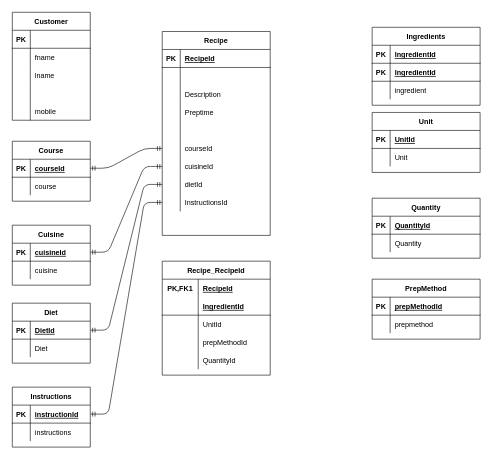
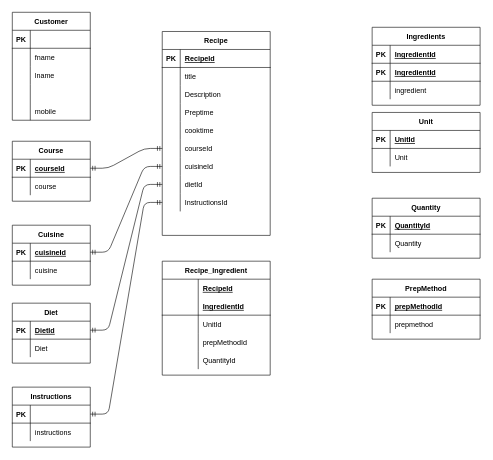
none -> (225, 77)
none -> (225, 131)
(216, 271) -> (216, 271)
(180, 288) -> none
(60, 414) -> none
